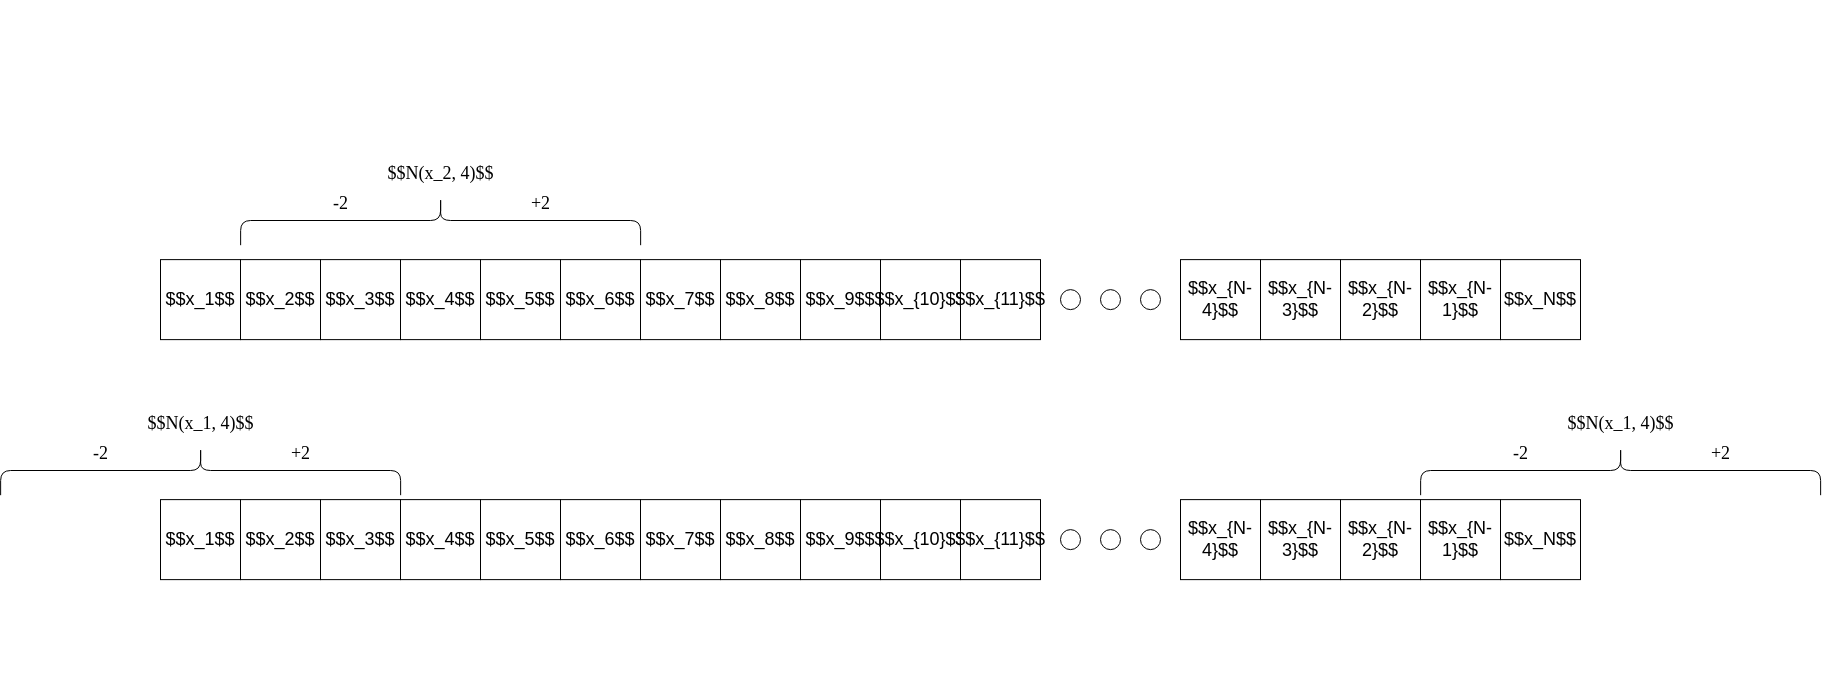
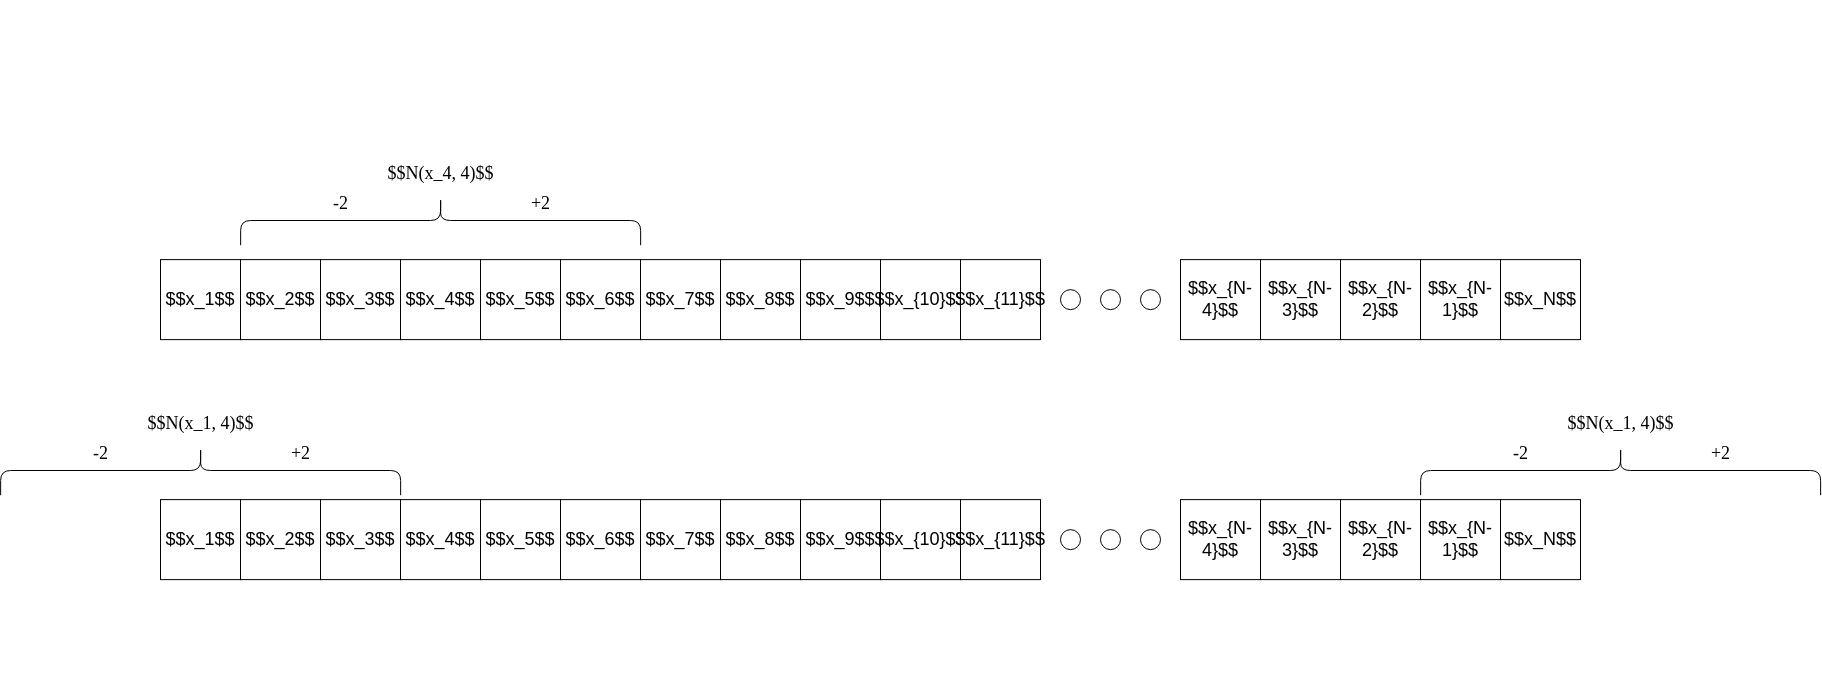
(441, 174) -> (441, 174)
